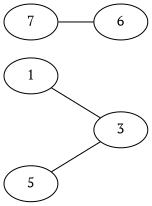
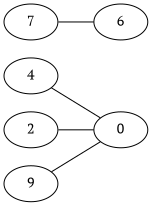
(31, 76) -> (31, 76)
none -> (31, 130)
(121, 130) -> (121, 130)
(31, 184) -> (31, 184)
